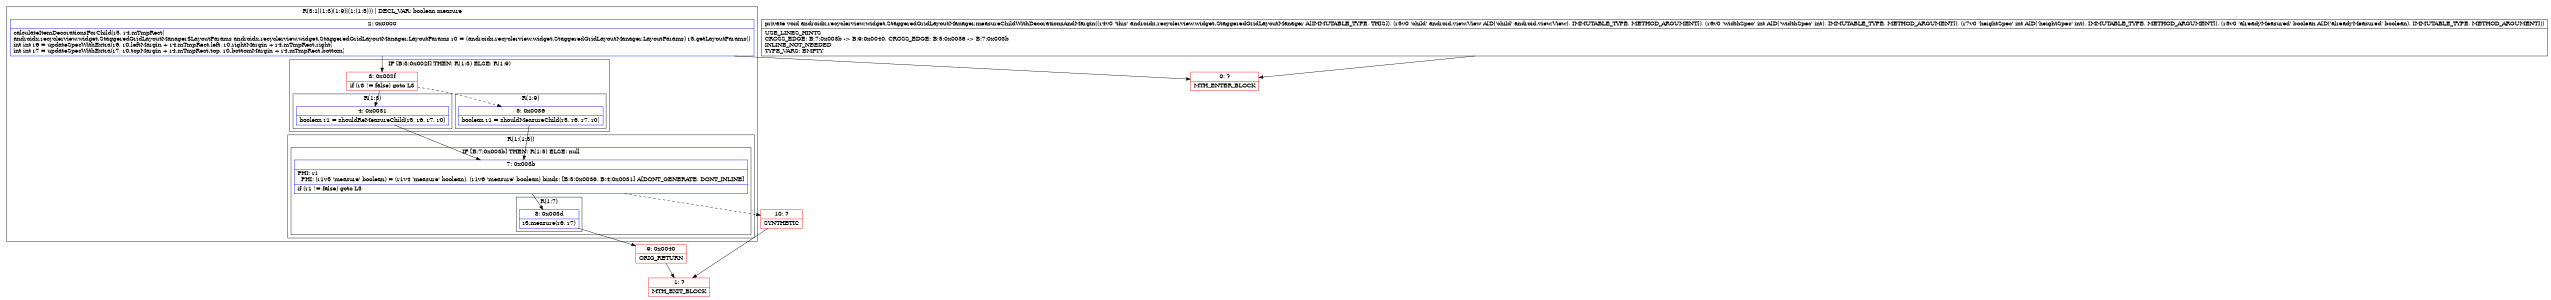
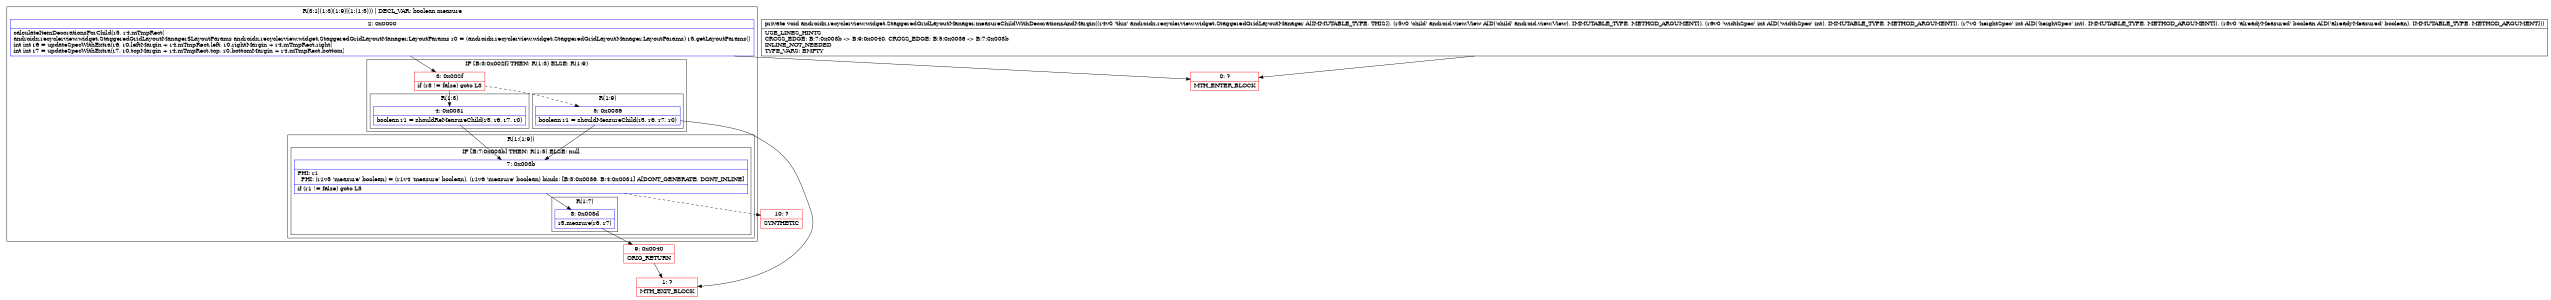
(521, 139) -> (521, 139)
(732, 252) -> (807, 199)
